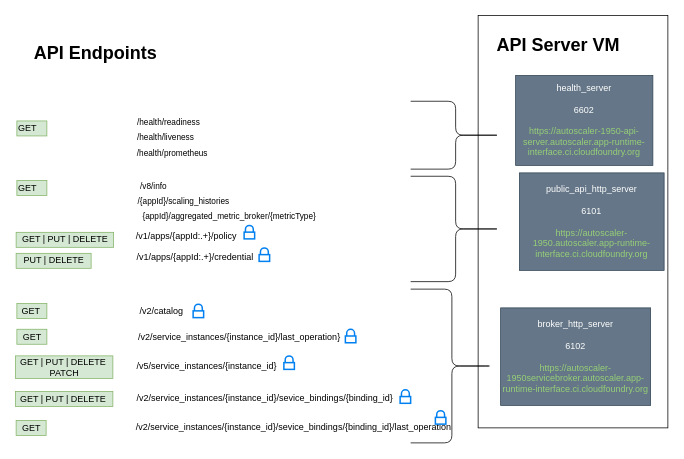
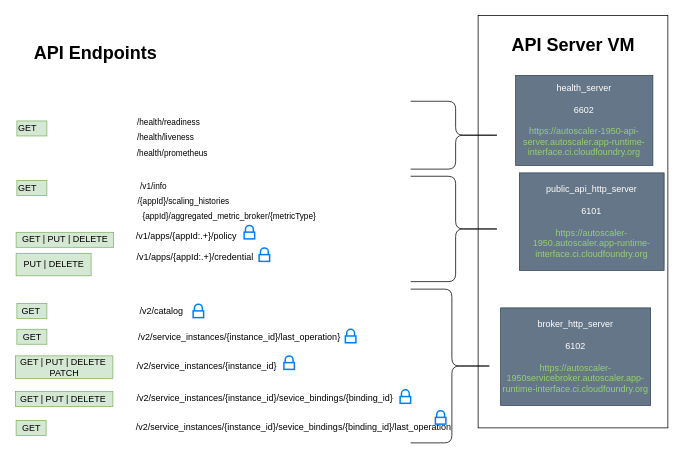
(564, 49) -> (579, 49)
(154, 186) -> (154, 186)
(54, 261) -> (54, 265)
(204, 372) -> (204, 372)
